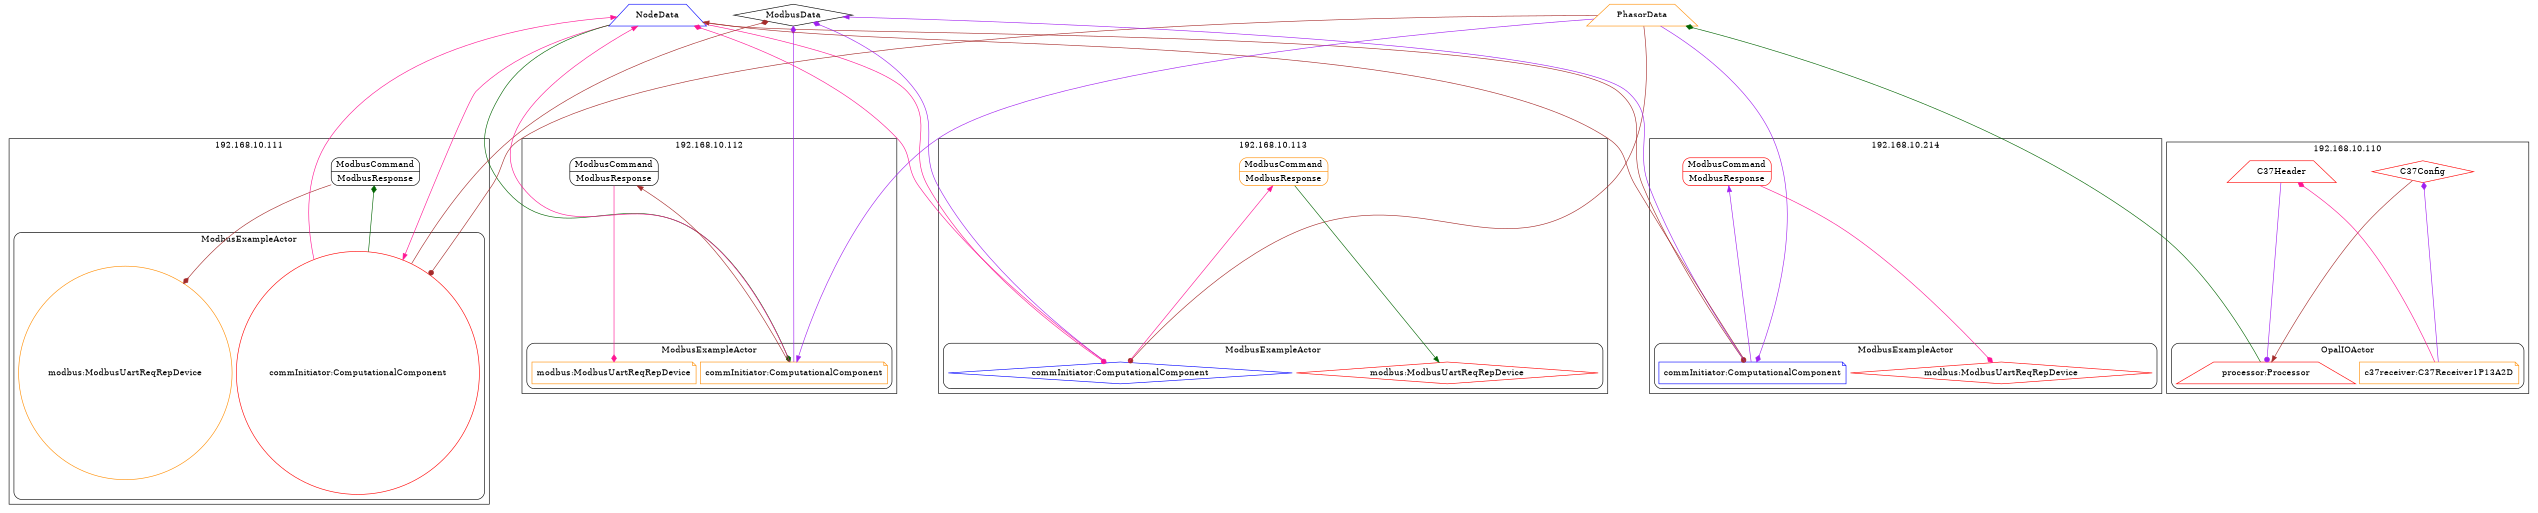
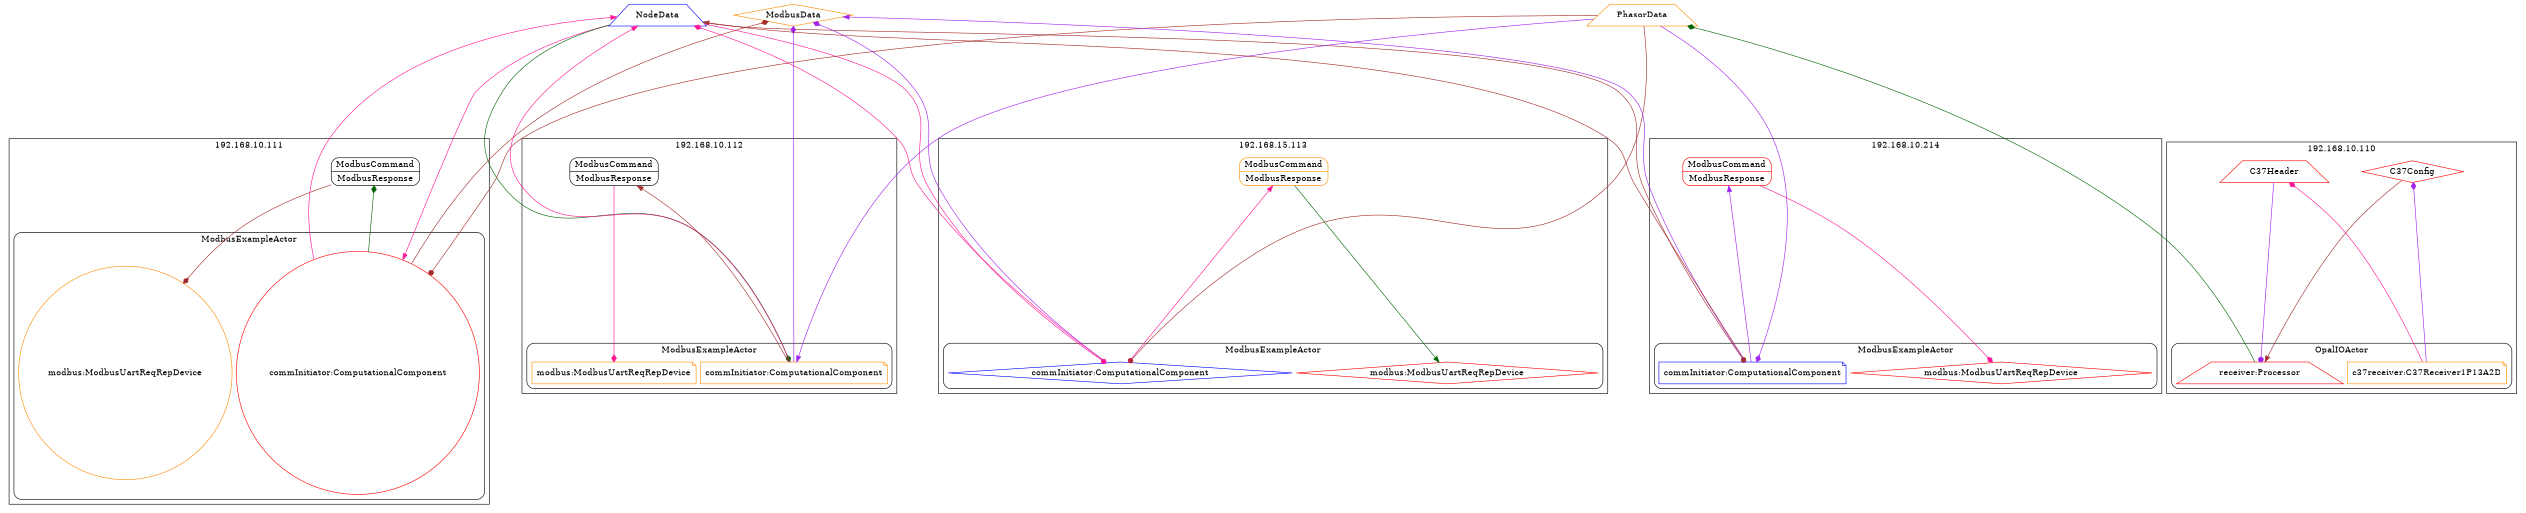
(793, 15) -> (793, 15)
(1273, 146) -> (1273, 146)
(2266, 373) -> (2260, 373)
